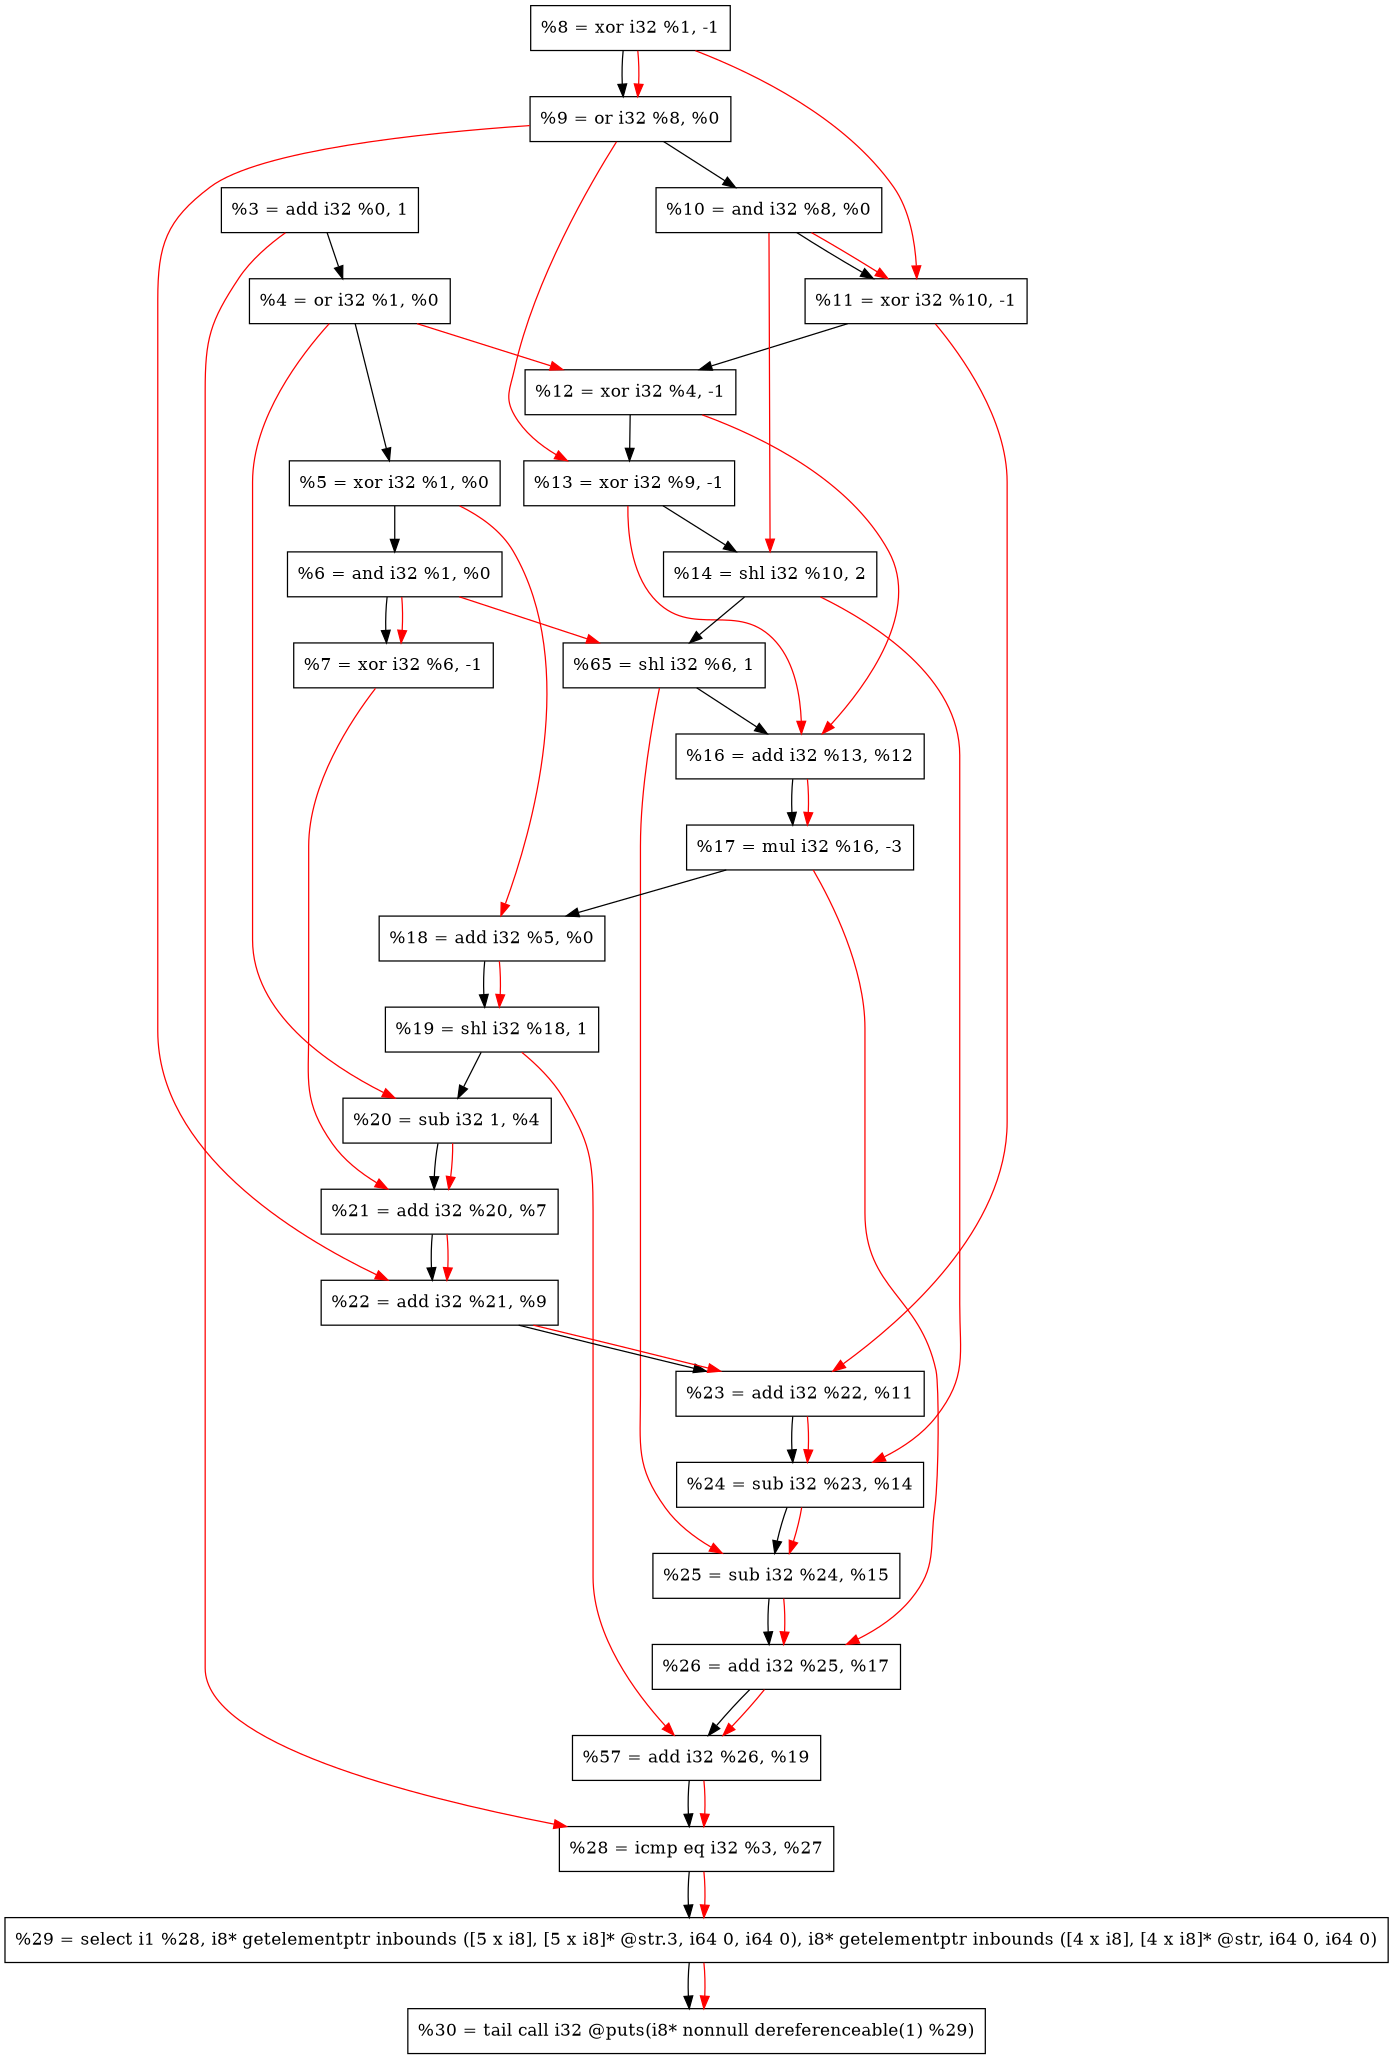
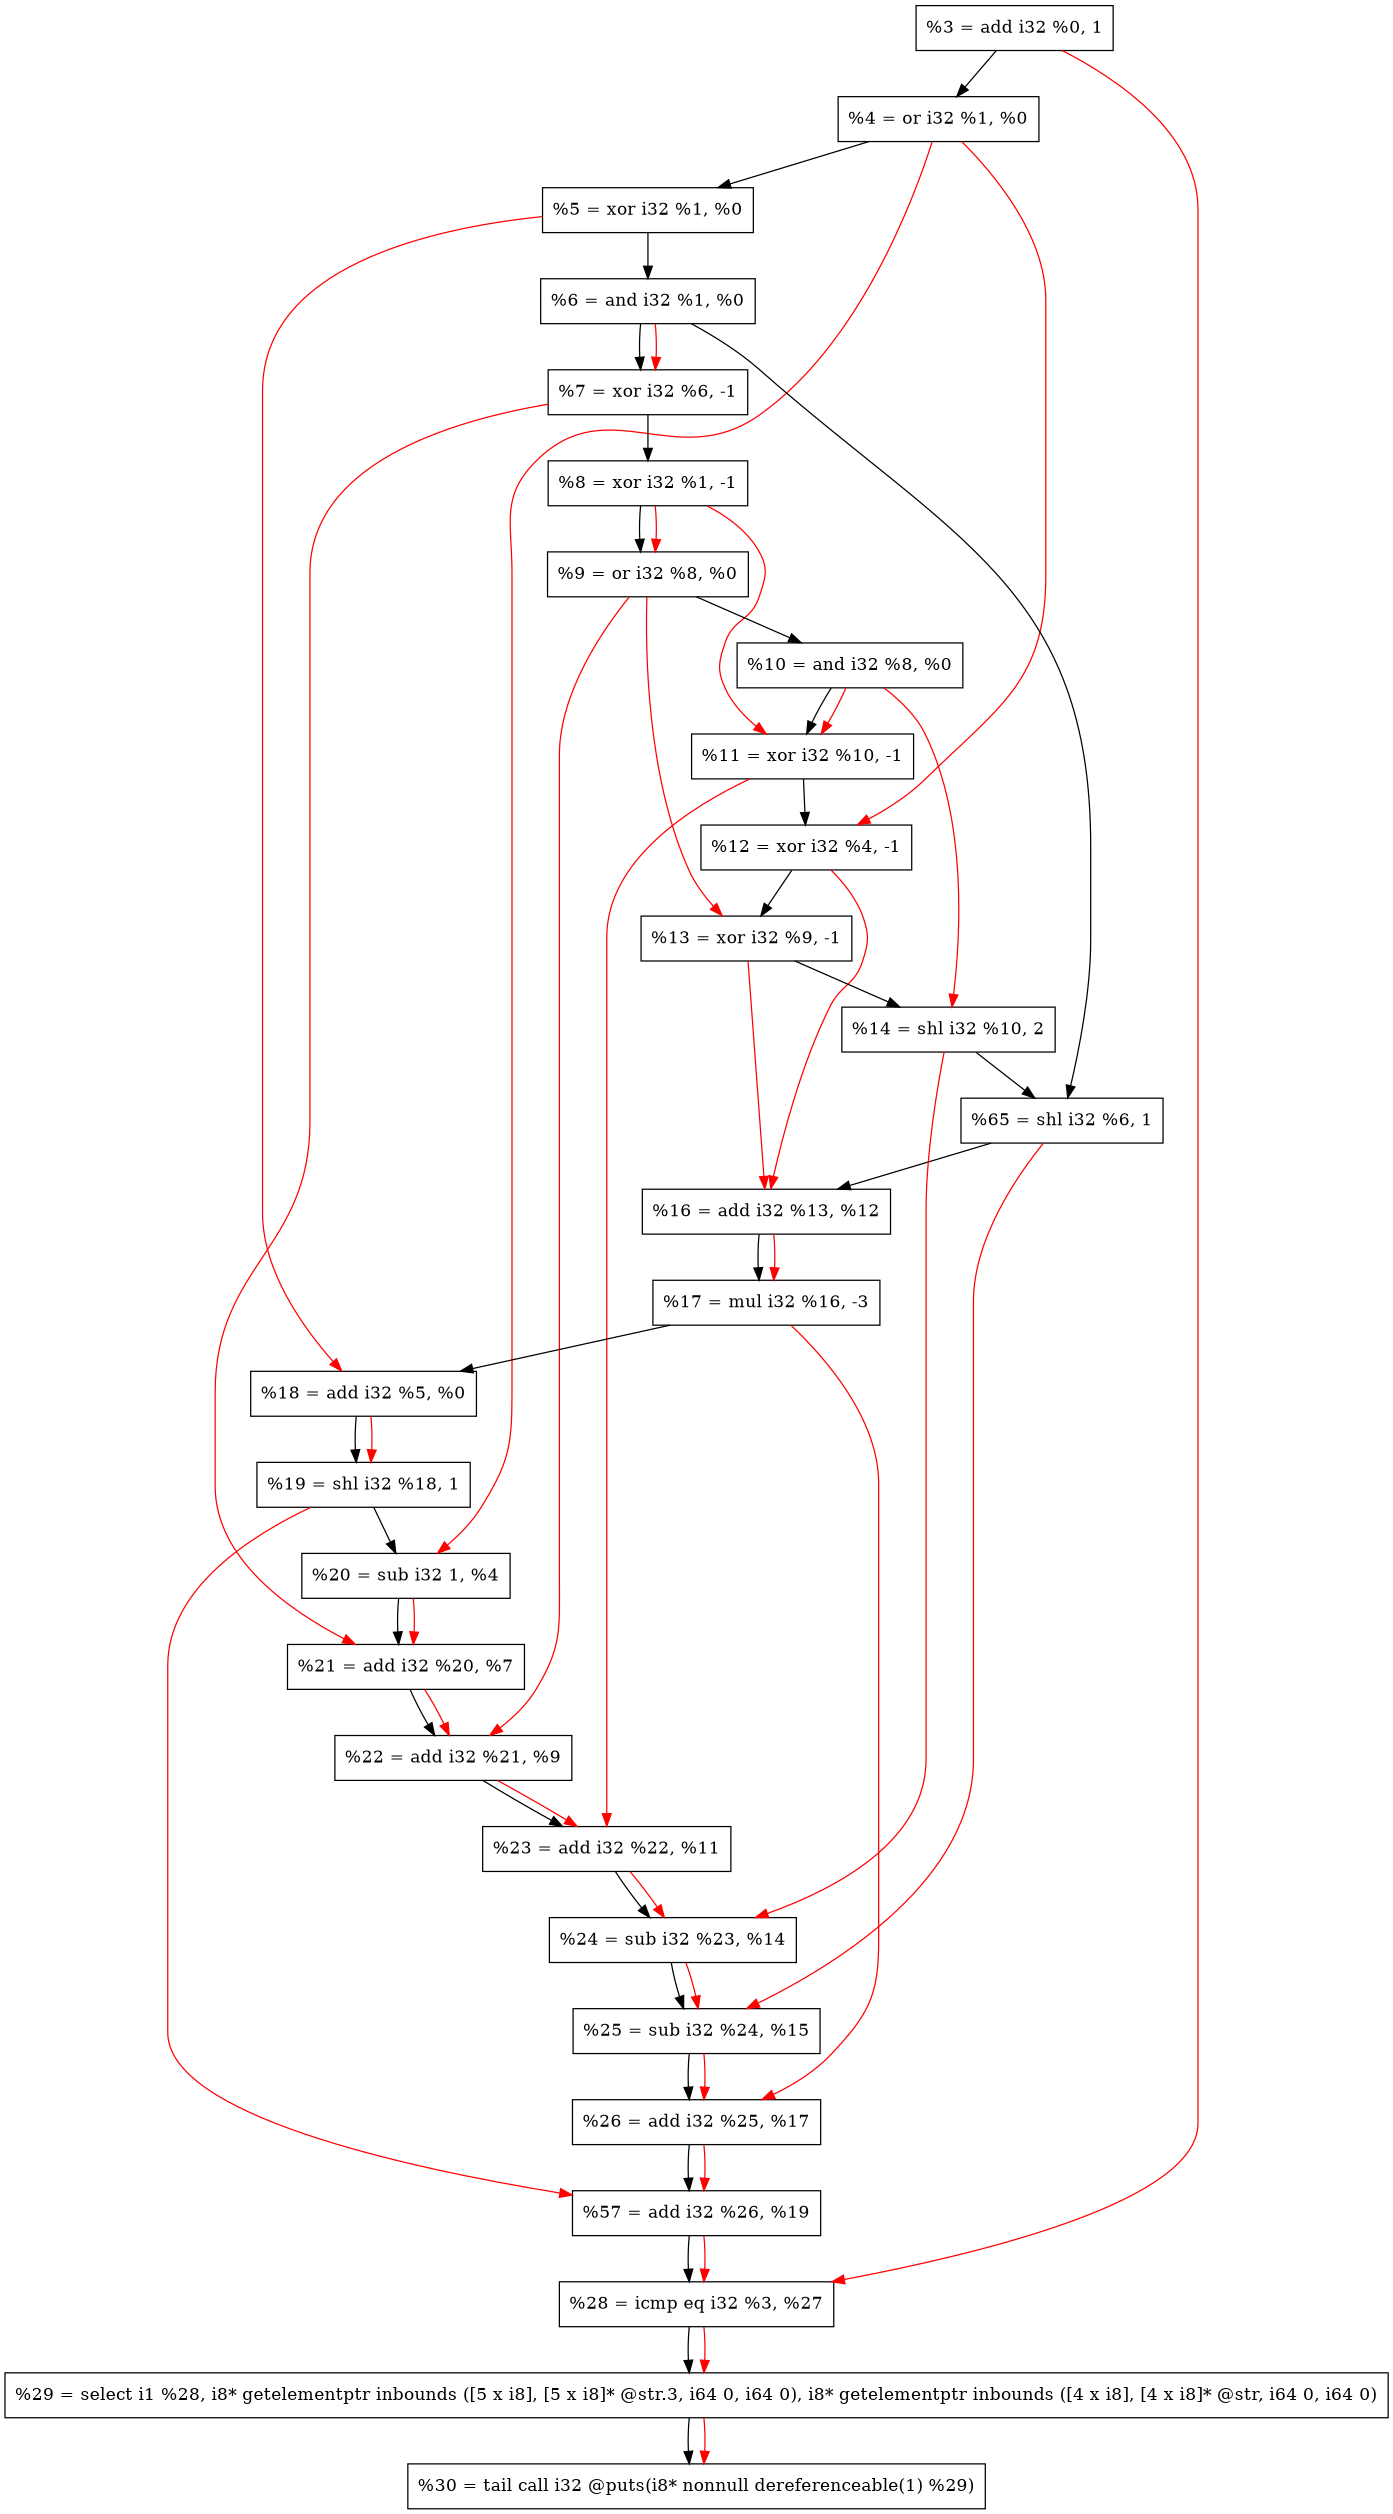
none -> (648, 426)
(523, 618) -> (1025, 612)
